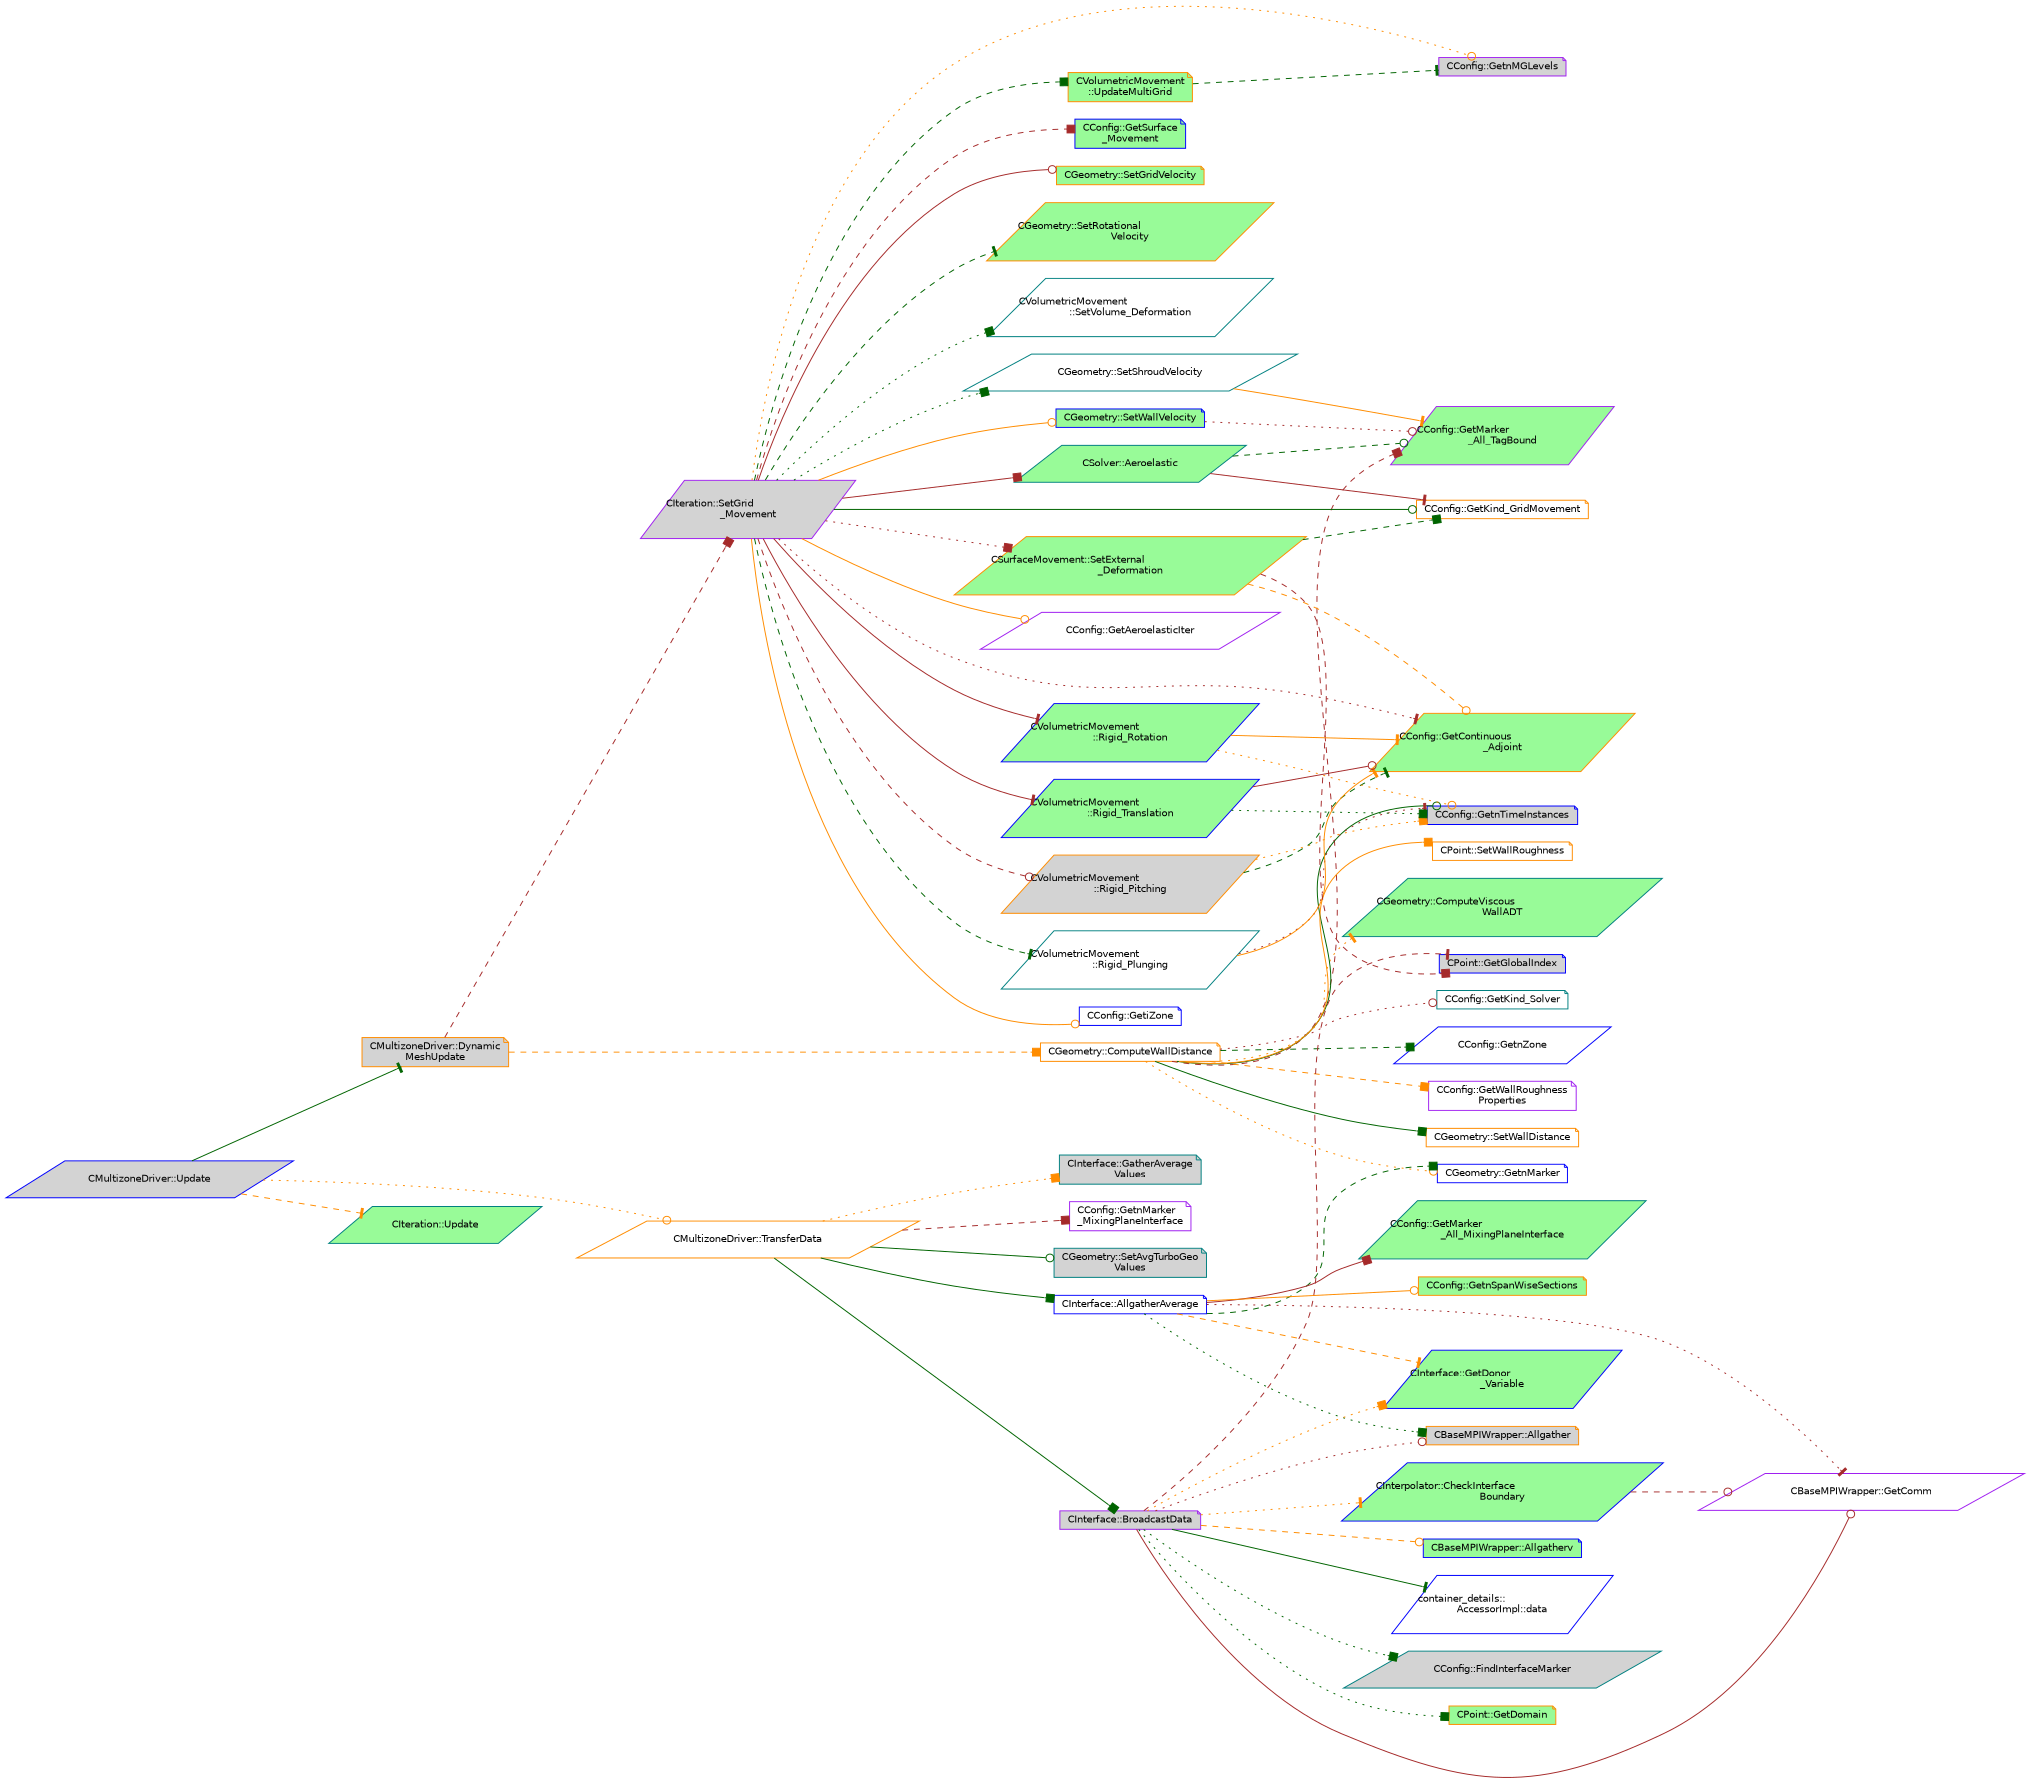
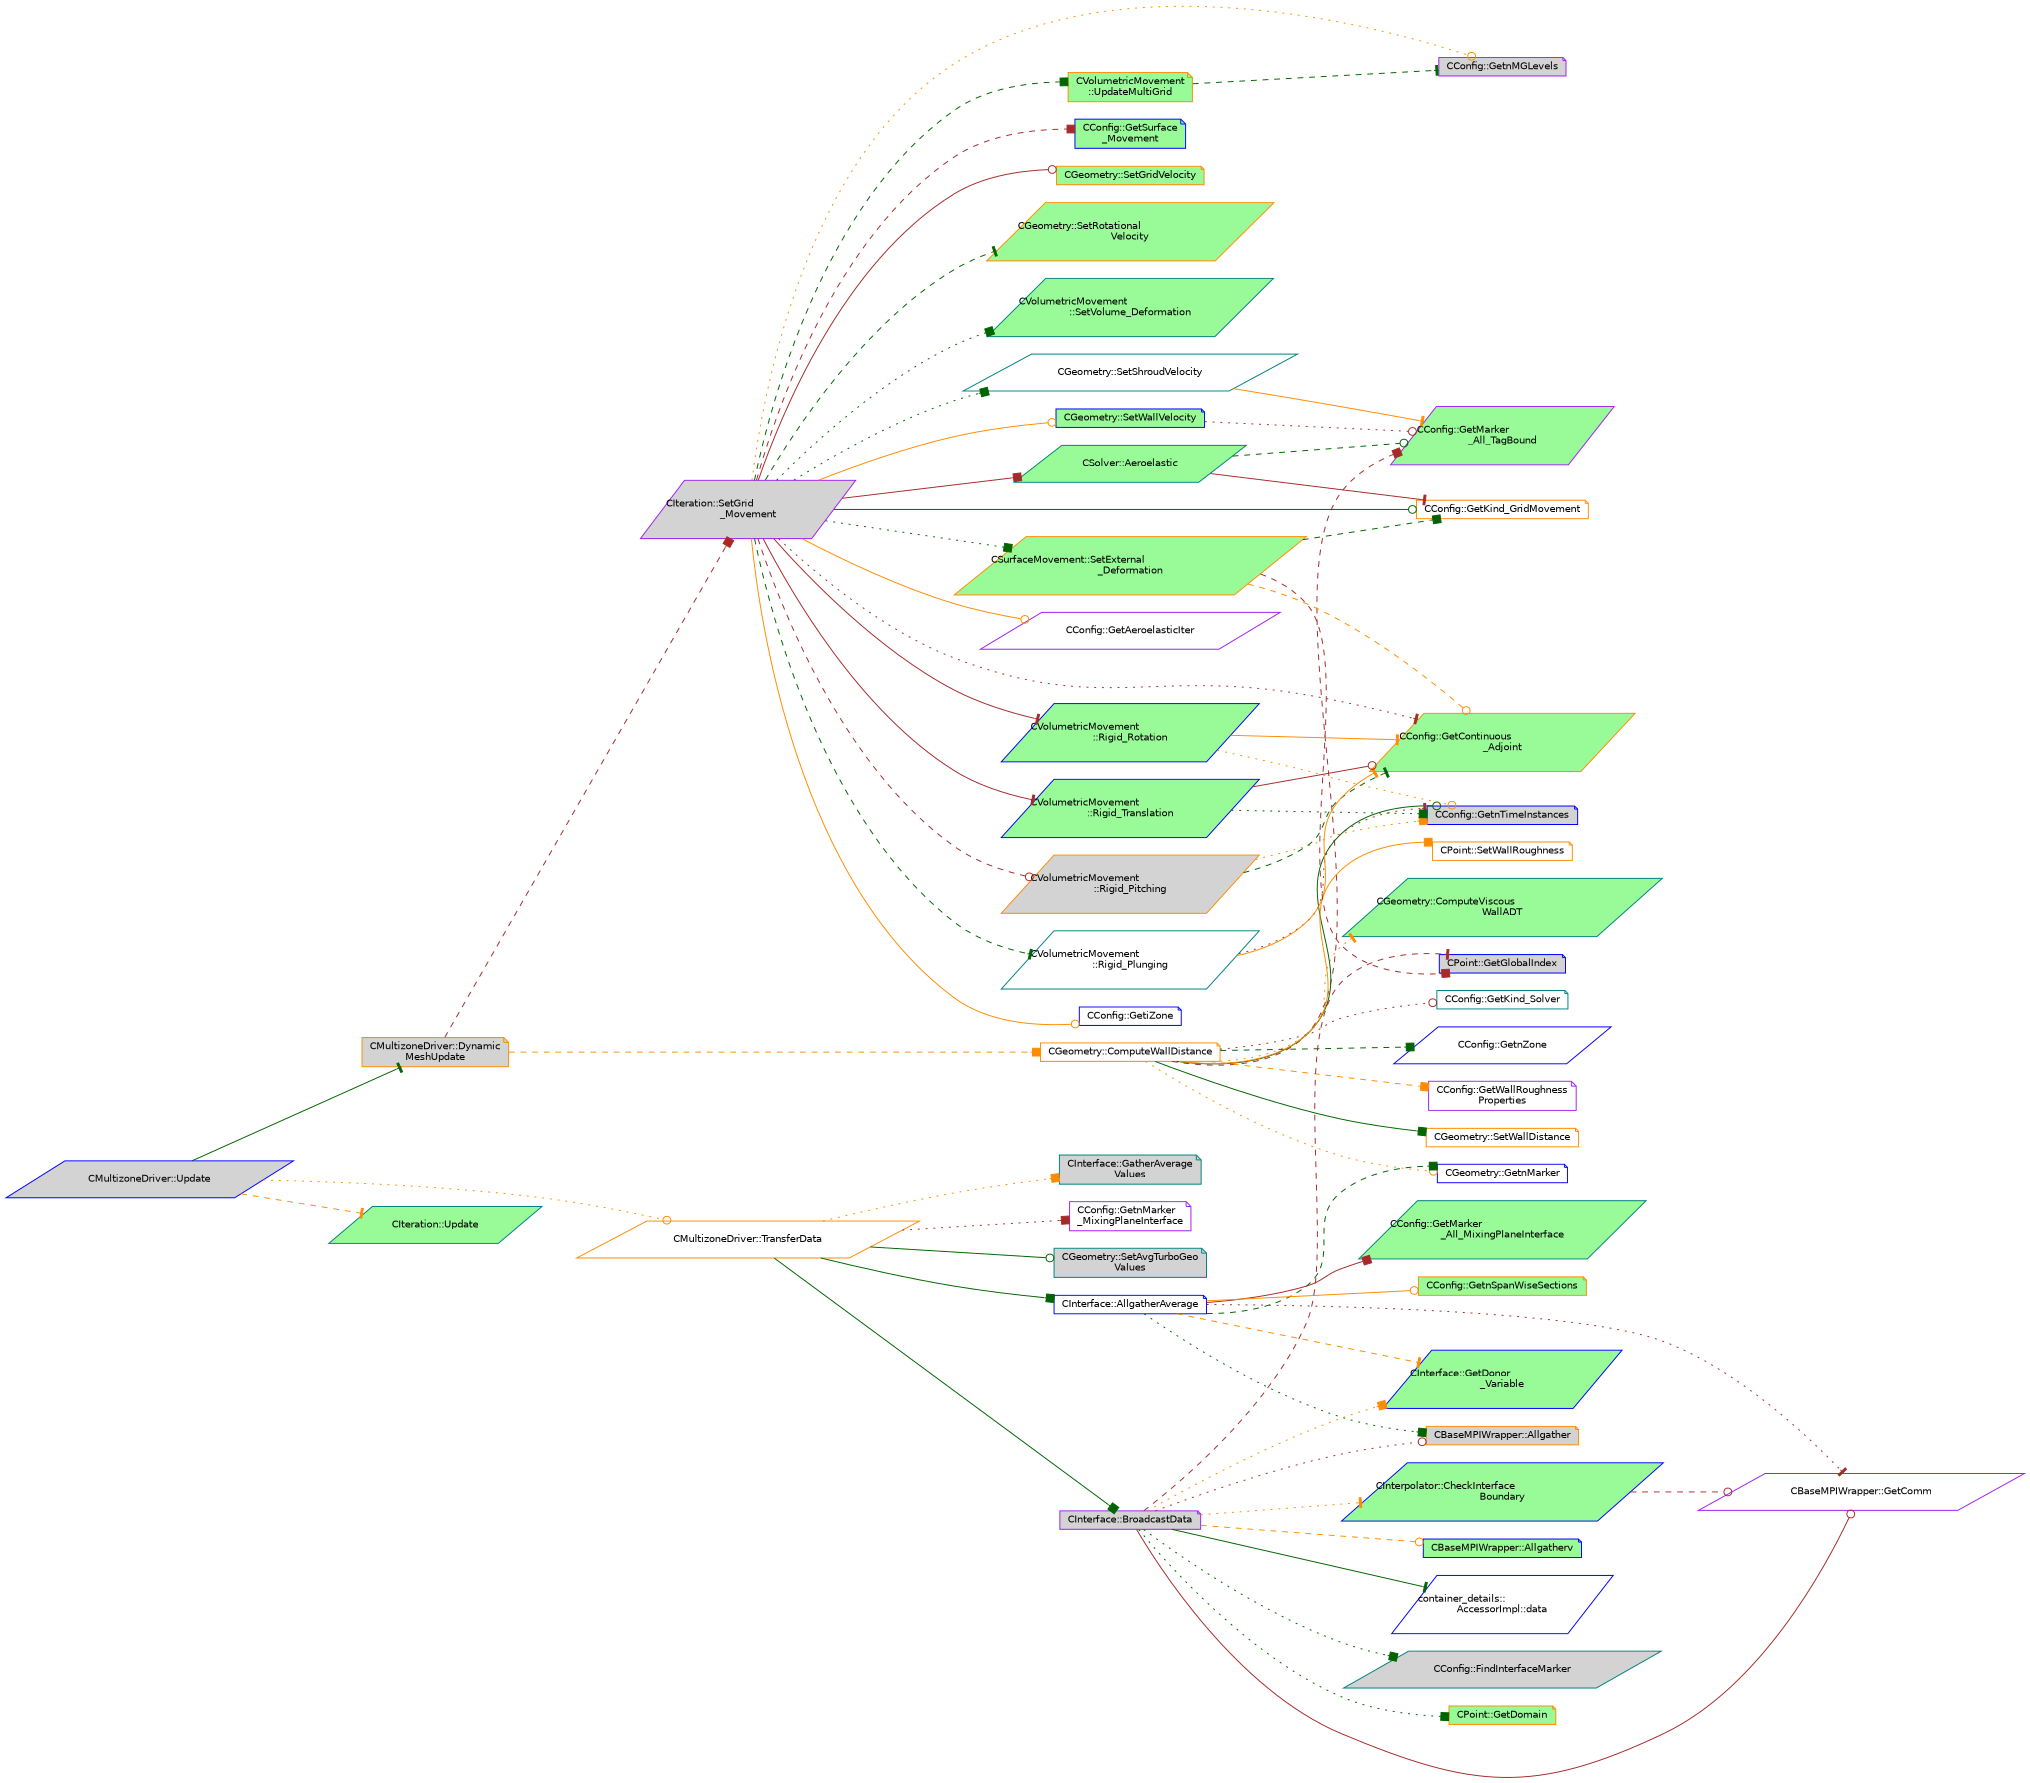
(1130, 307) -> (1130, 307)
(914, 534) -> (914, 534)
(981, 1225) -> (981, 1225)
